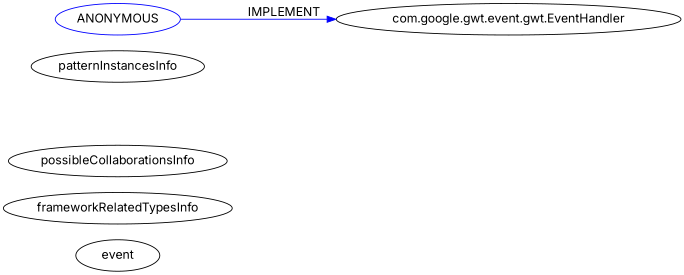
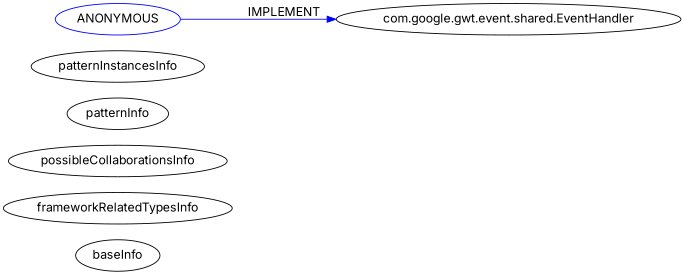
(509, 19) -> (509, 19)
none -> (118, 114)
(118, 256) -> (118, 256)
